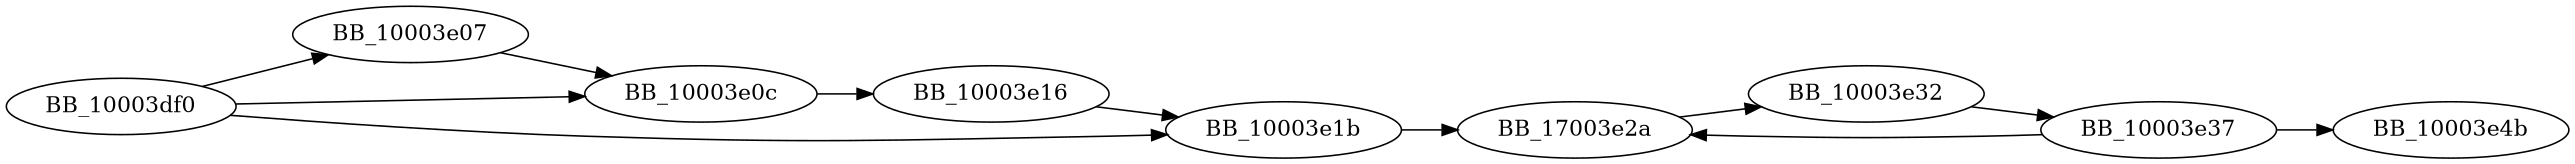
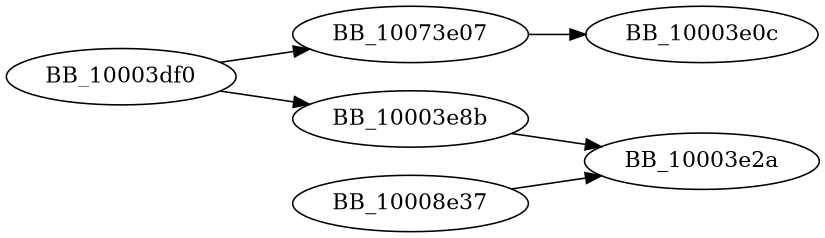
(411, 34) -> (411, 34)
(991, 94) -> none
(1866, 94) -> none
(403, 100) -> none
(1284, 130) -> (411, 119)
(1575, 130) -> (702, 161)
(2159, 130) -> (411, 203)
(2451, 130) -> none
